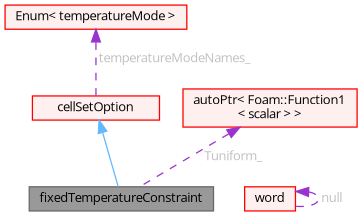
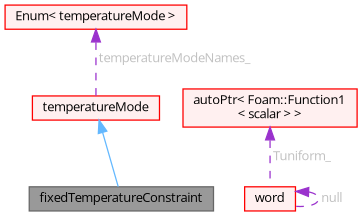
(96, 108) -> (96, 108)
(184, 160) -> (270, 163)
